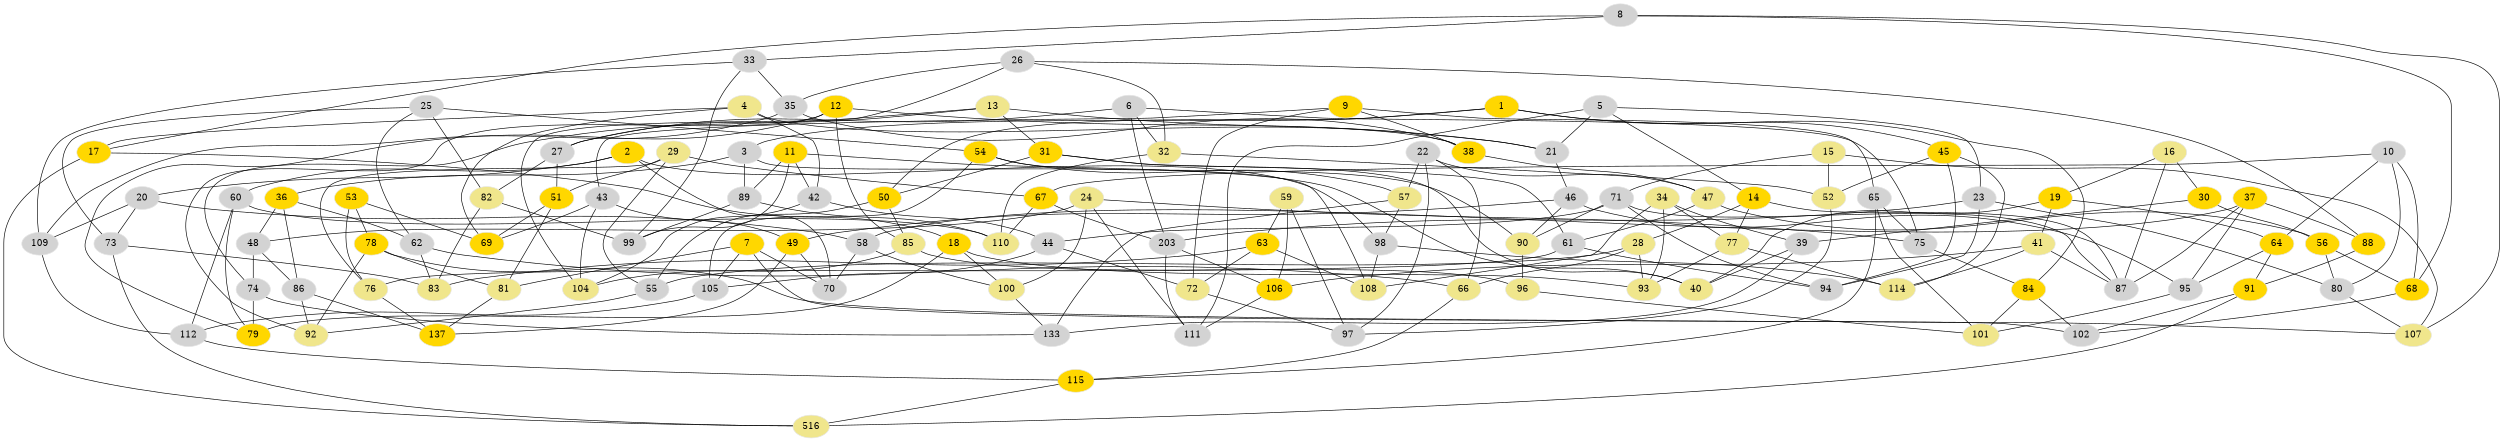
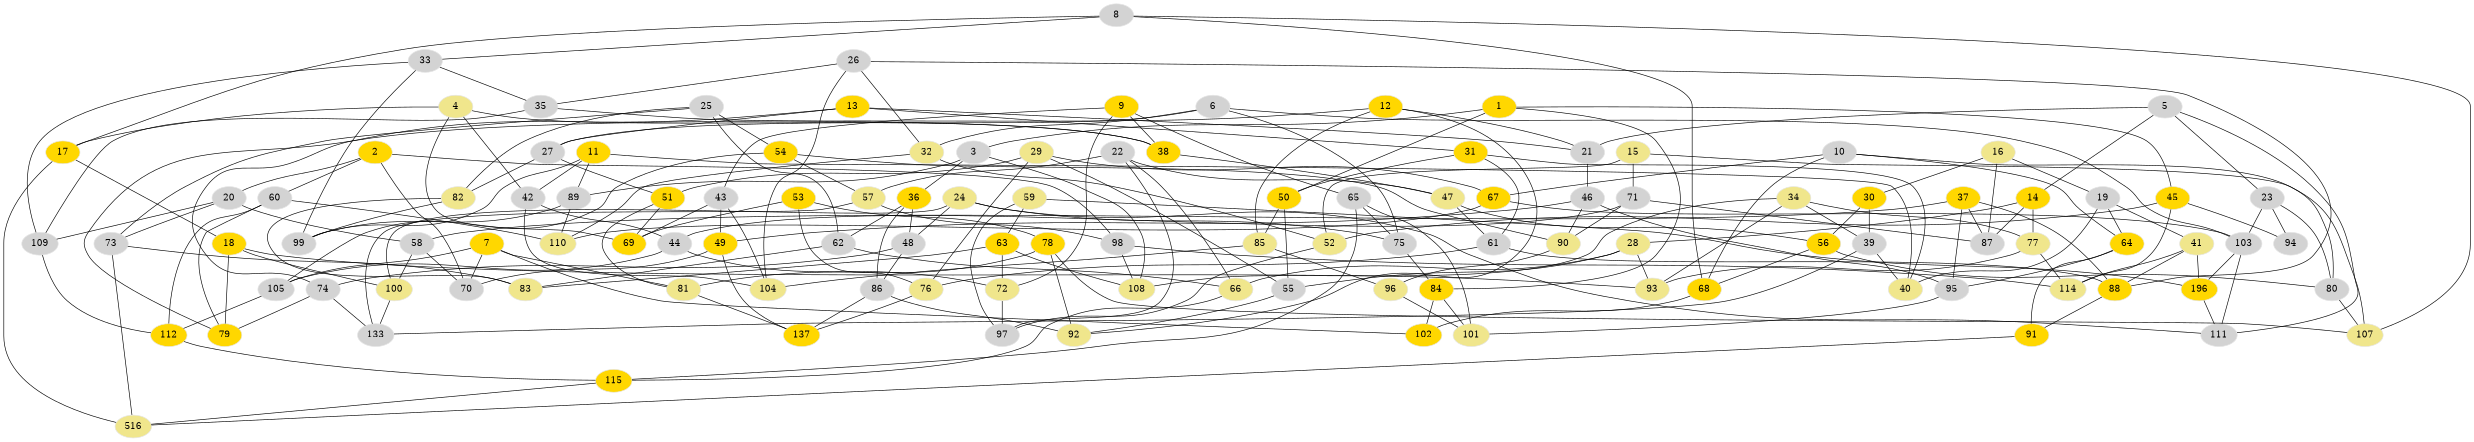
(993, 107) -> (852, 107)
(2055, 198) -> (2103, 198)
(1167, 244) -> (2244, 244)
(1719, 259) -> none
(2080, 267) -> (2156, 267)
(1696, 269) -> (1806, 262)
(1275, 289) -> (2199, 289)
(2166, 312) -> none
(189, 335) -> (169, 335)
(2081, 335) -> (1424, 335)
